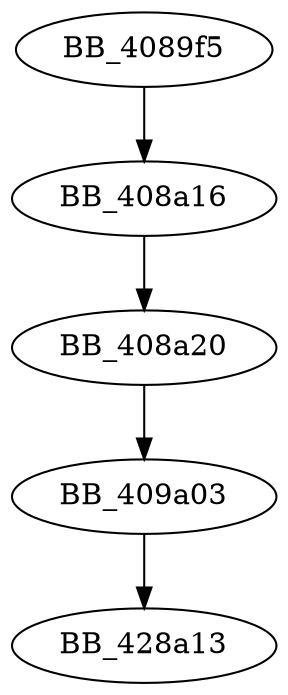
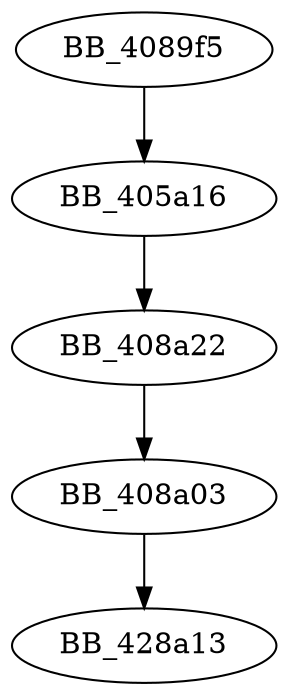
(144, 199) -> (144, 199)
(144, 348) -> (144, 348)
(144, 497) -> (144, 497)
